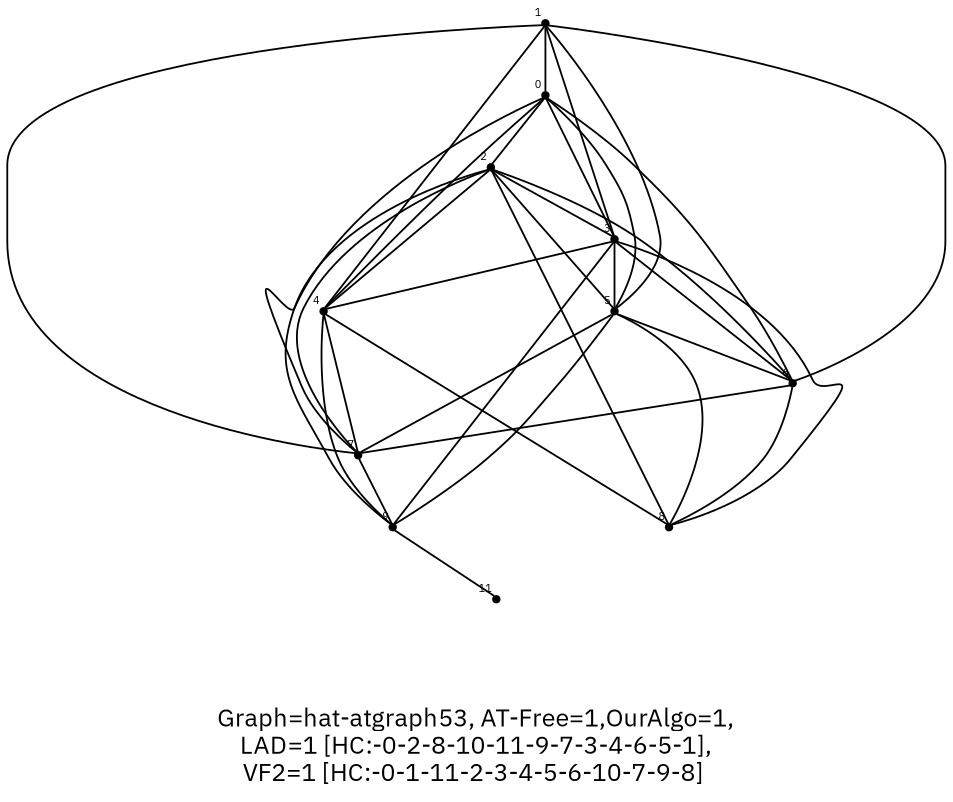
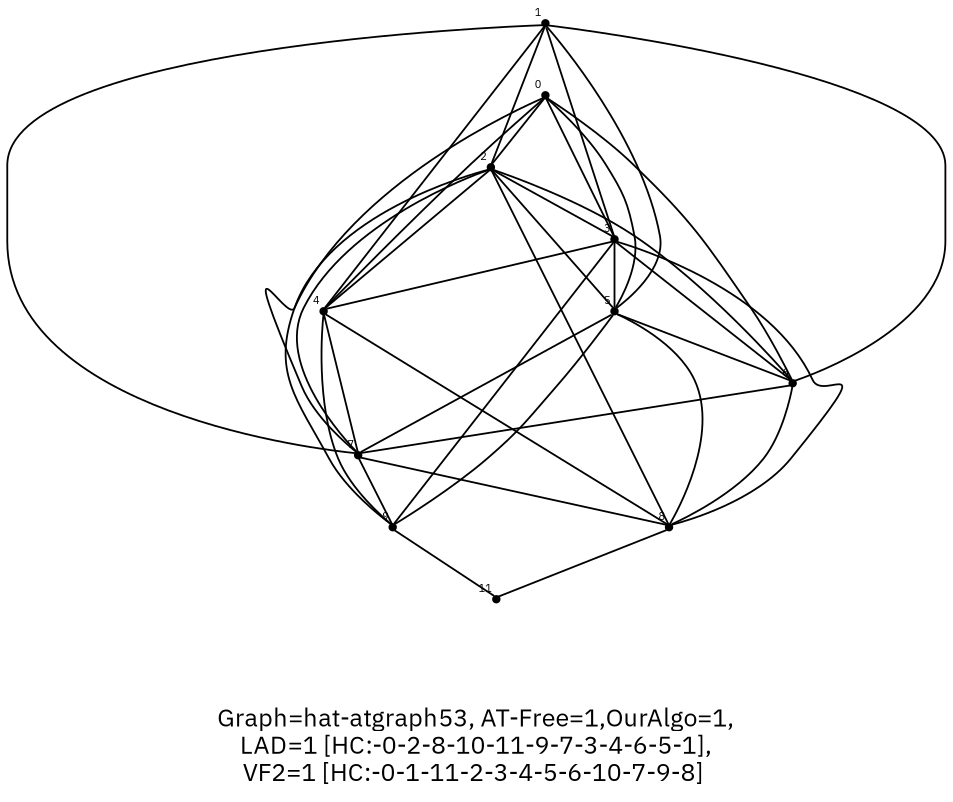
(545, 61) -> (518, 95)
none -> (514, 491)
none -> (583, 563)
